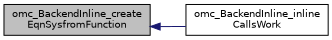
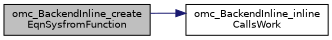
(173, 27) -> (163, 13)
